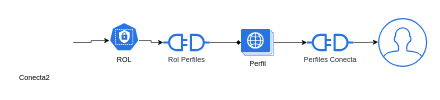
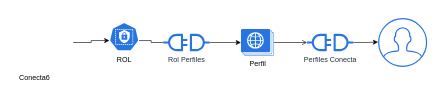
(157, 43) -> (159, 43)
(235, 43) -> (235, 43)
(301, 43) -> (303, 43)
(34, 78) -> (34, 78)
